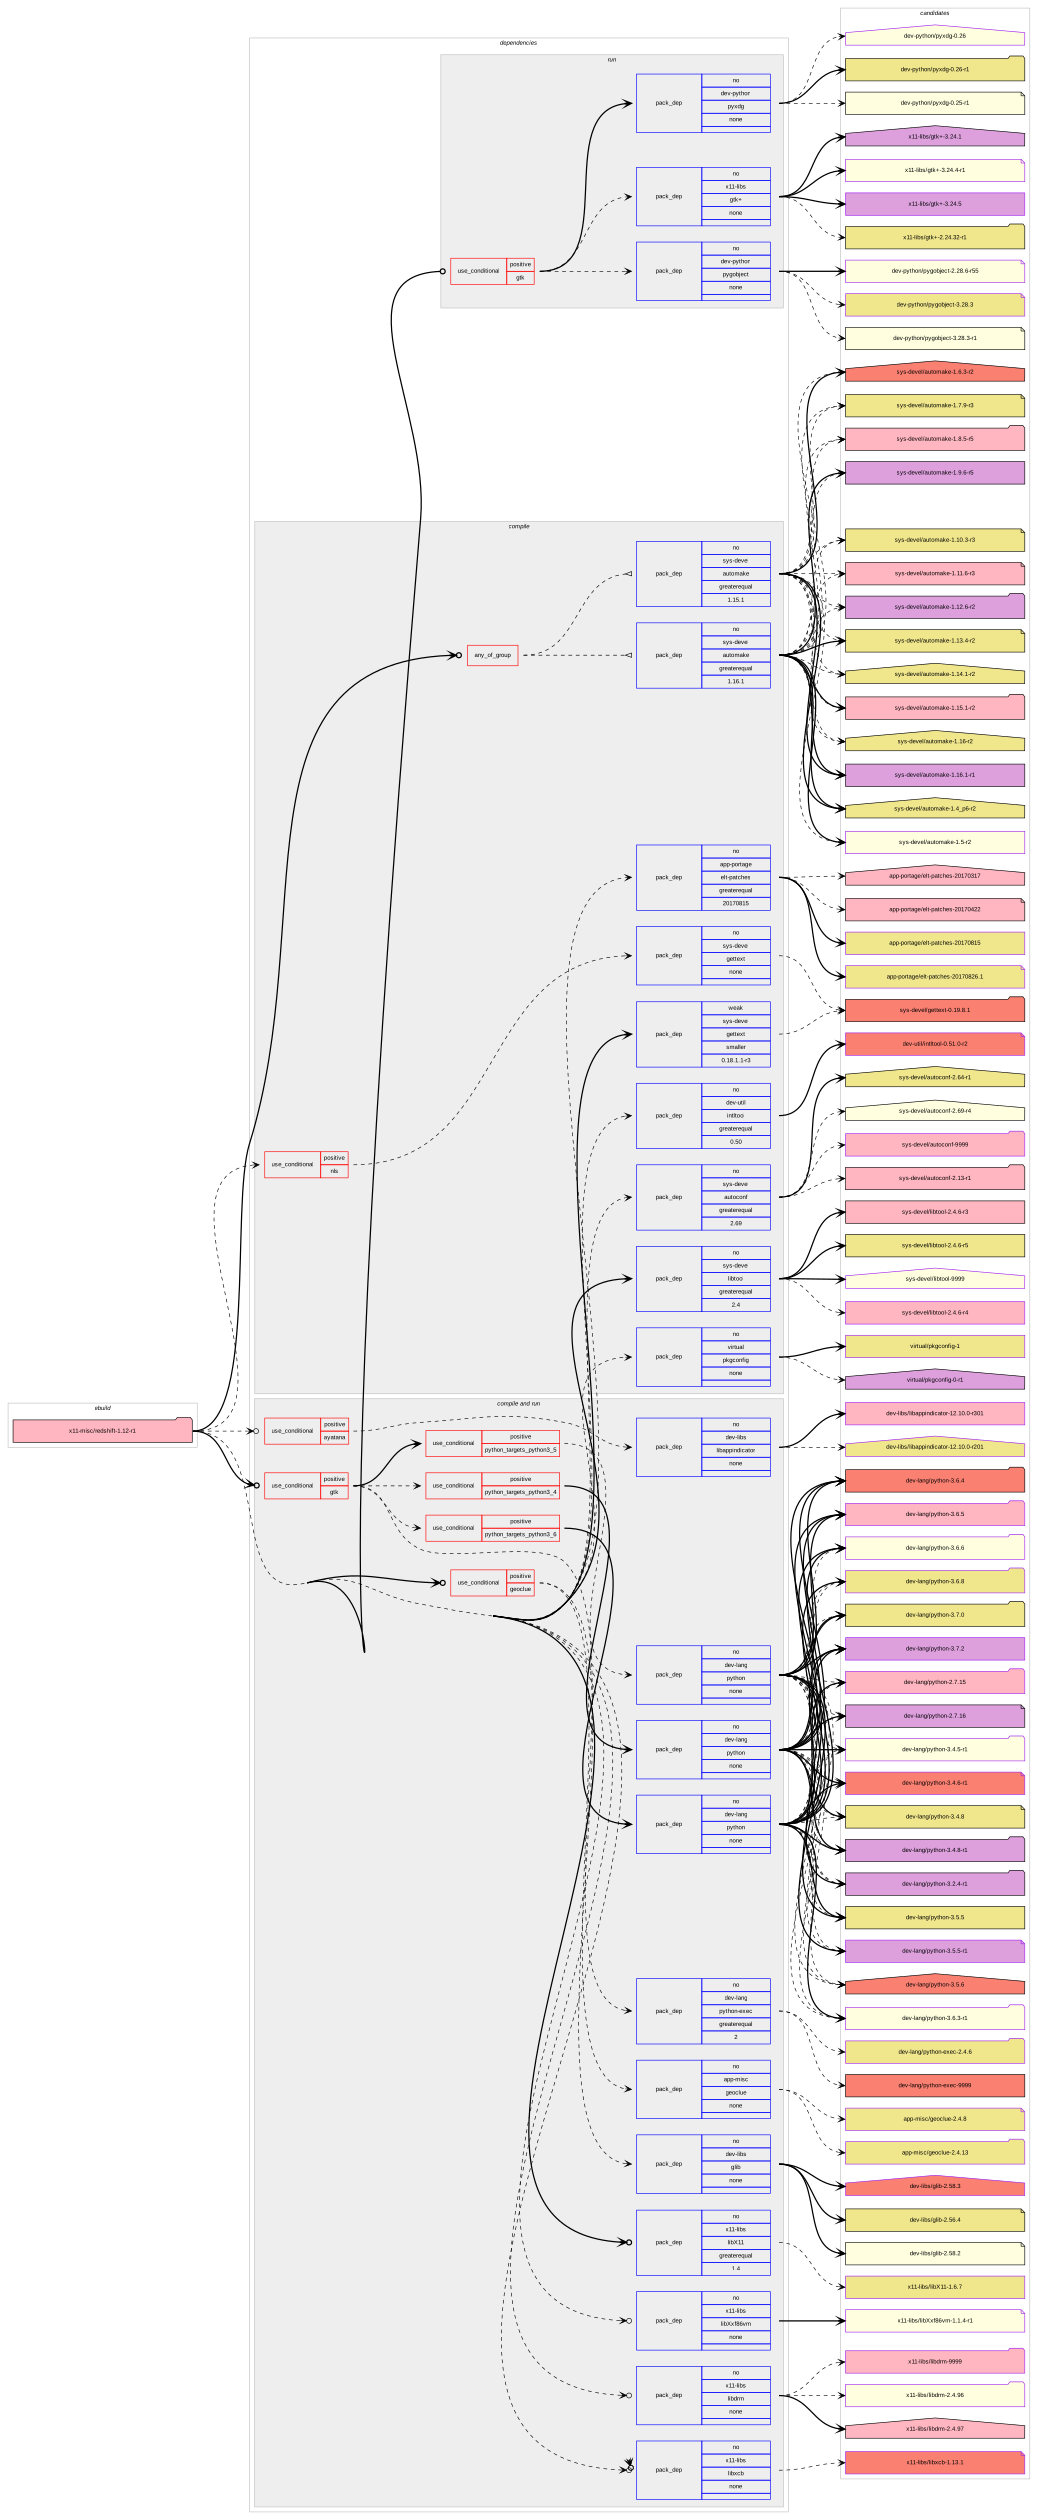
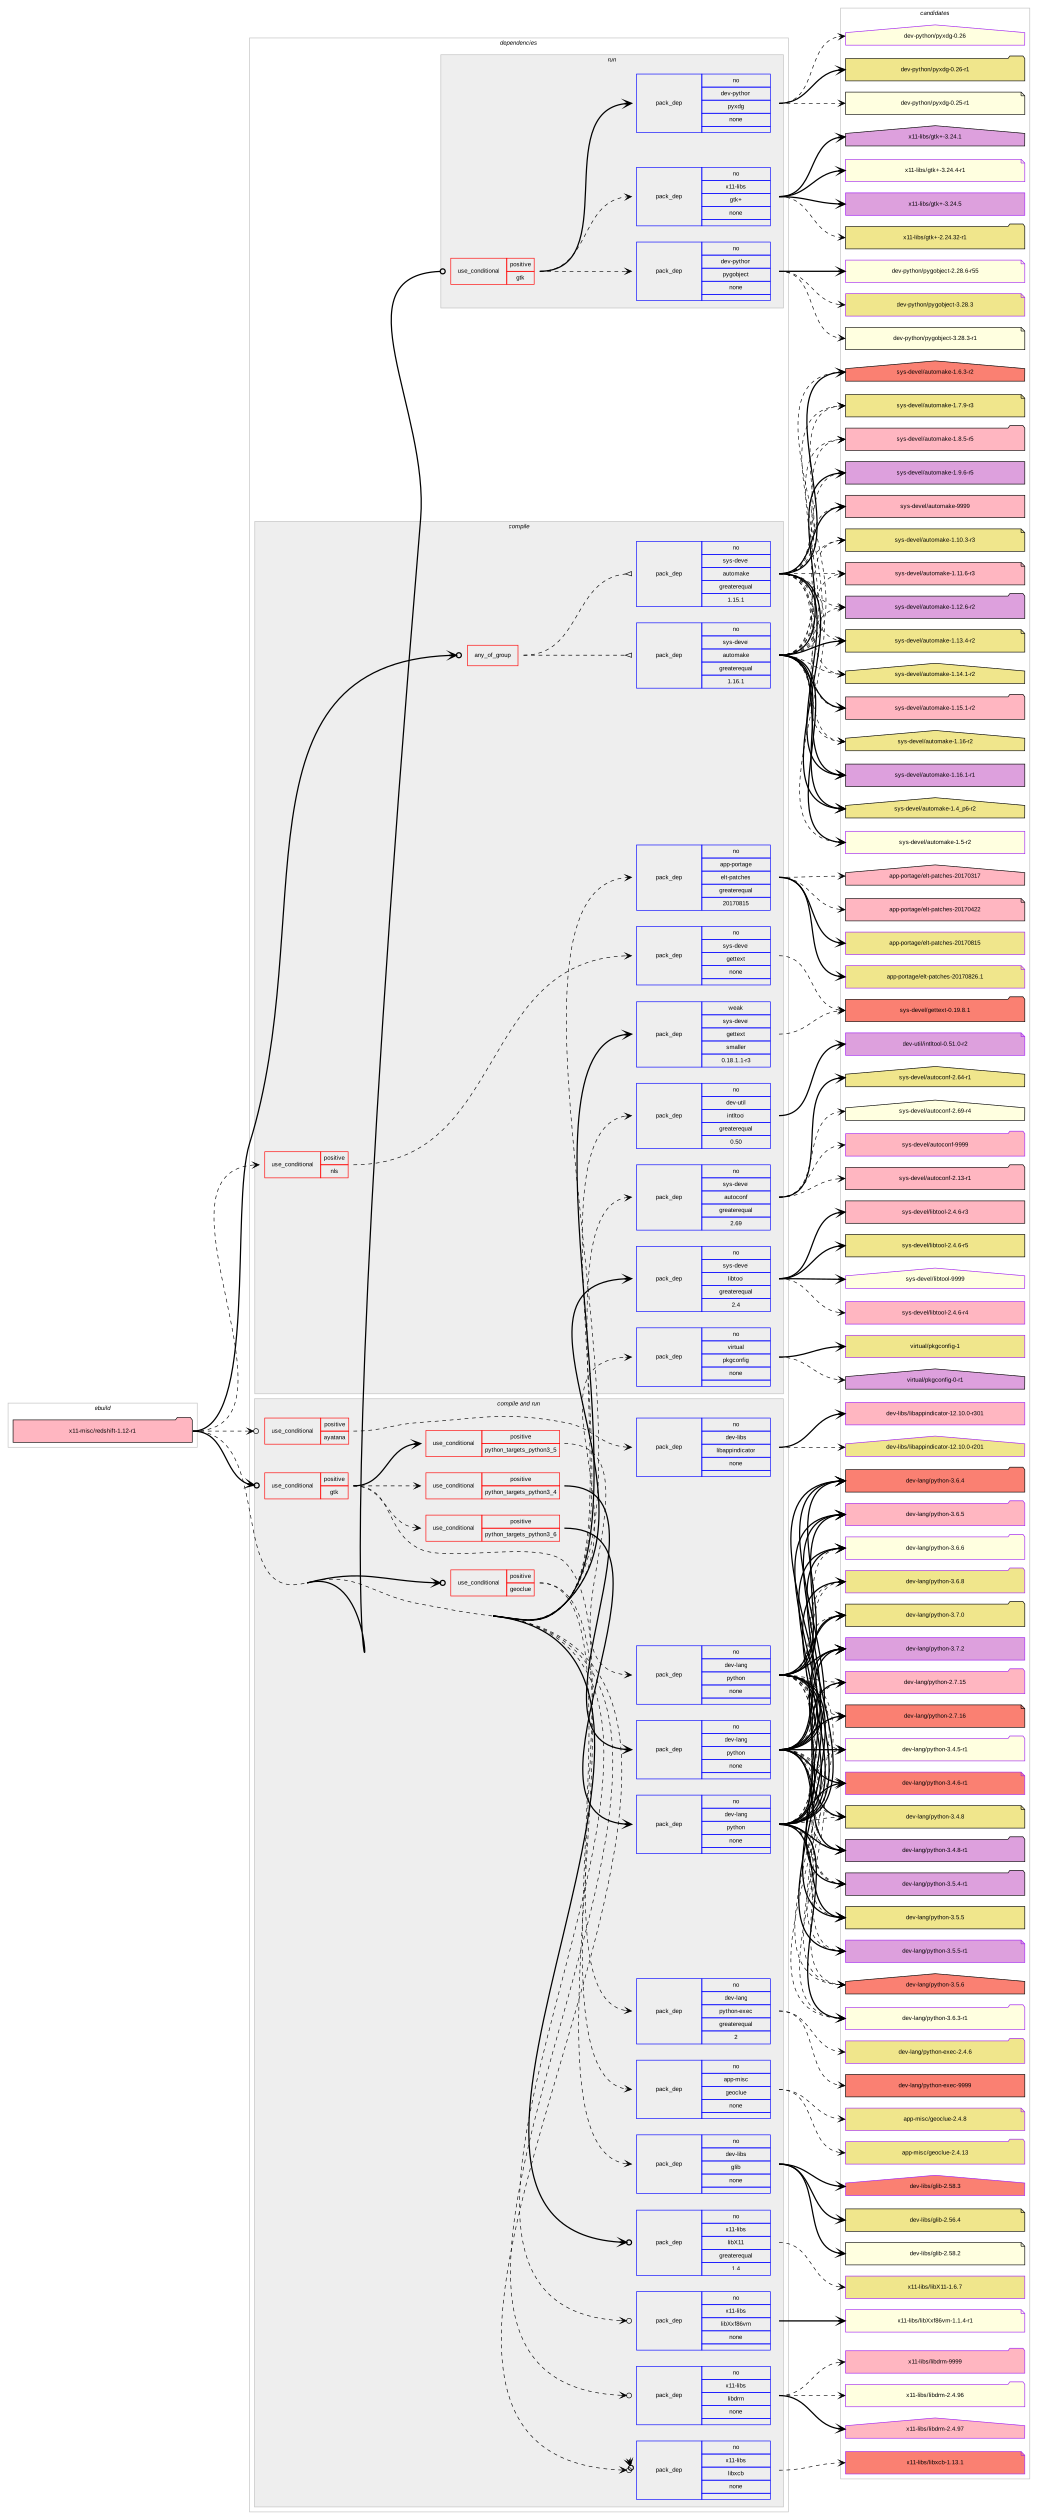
none -> (935, 506)
(935, 1044) -> (935, 1044)
(935, 1716) -> (935, 1716)
(935, 1884) -> (935, 1884)
(935, 2429) -> (935, 2429)
